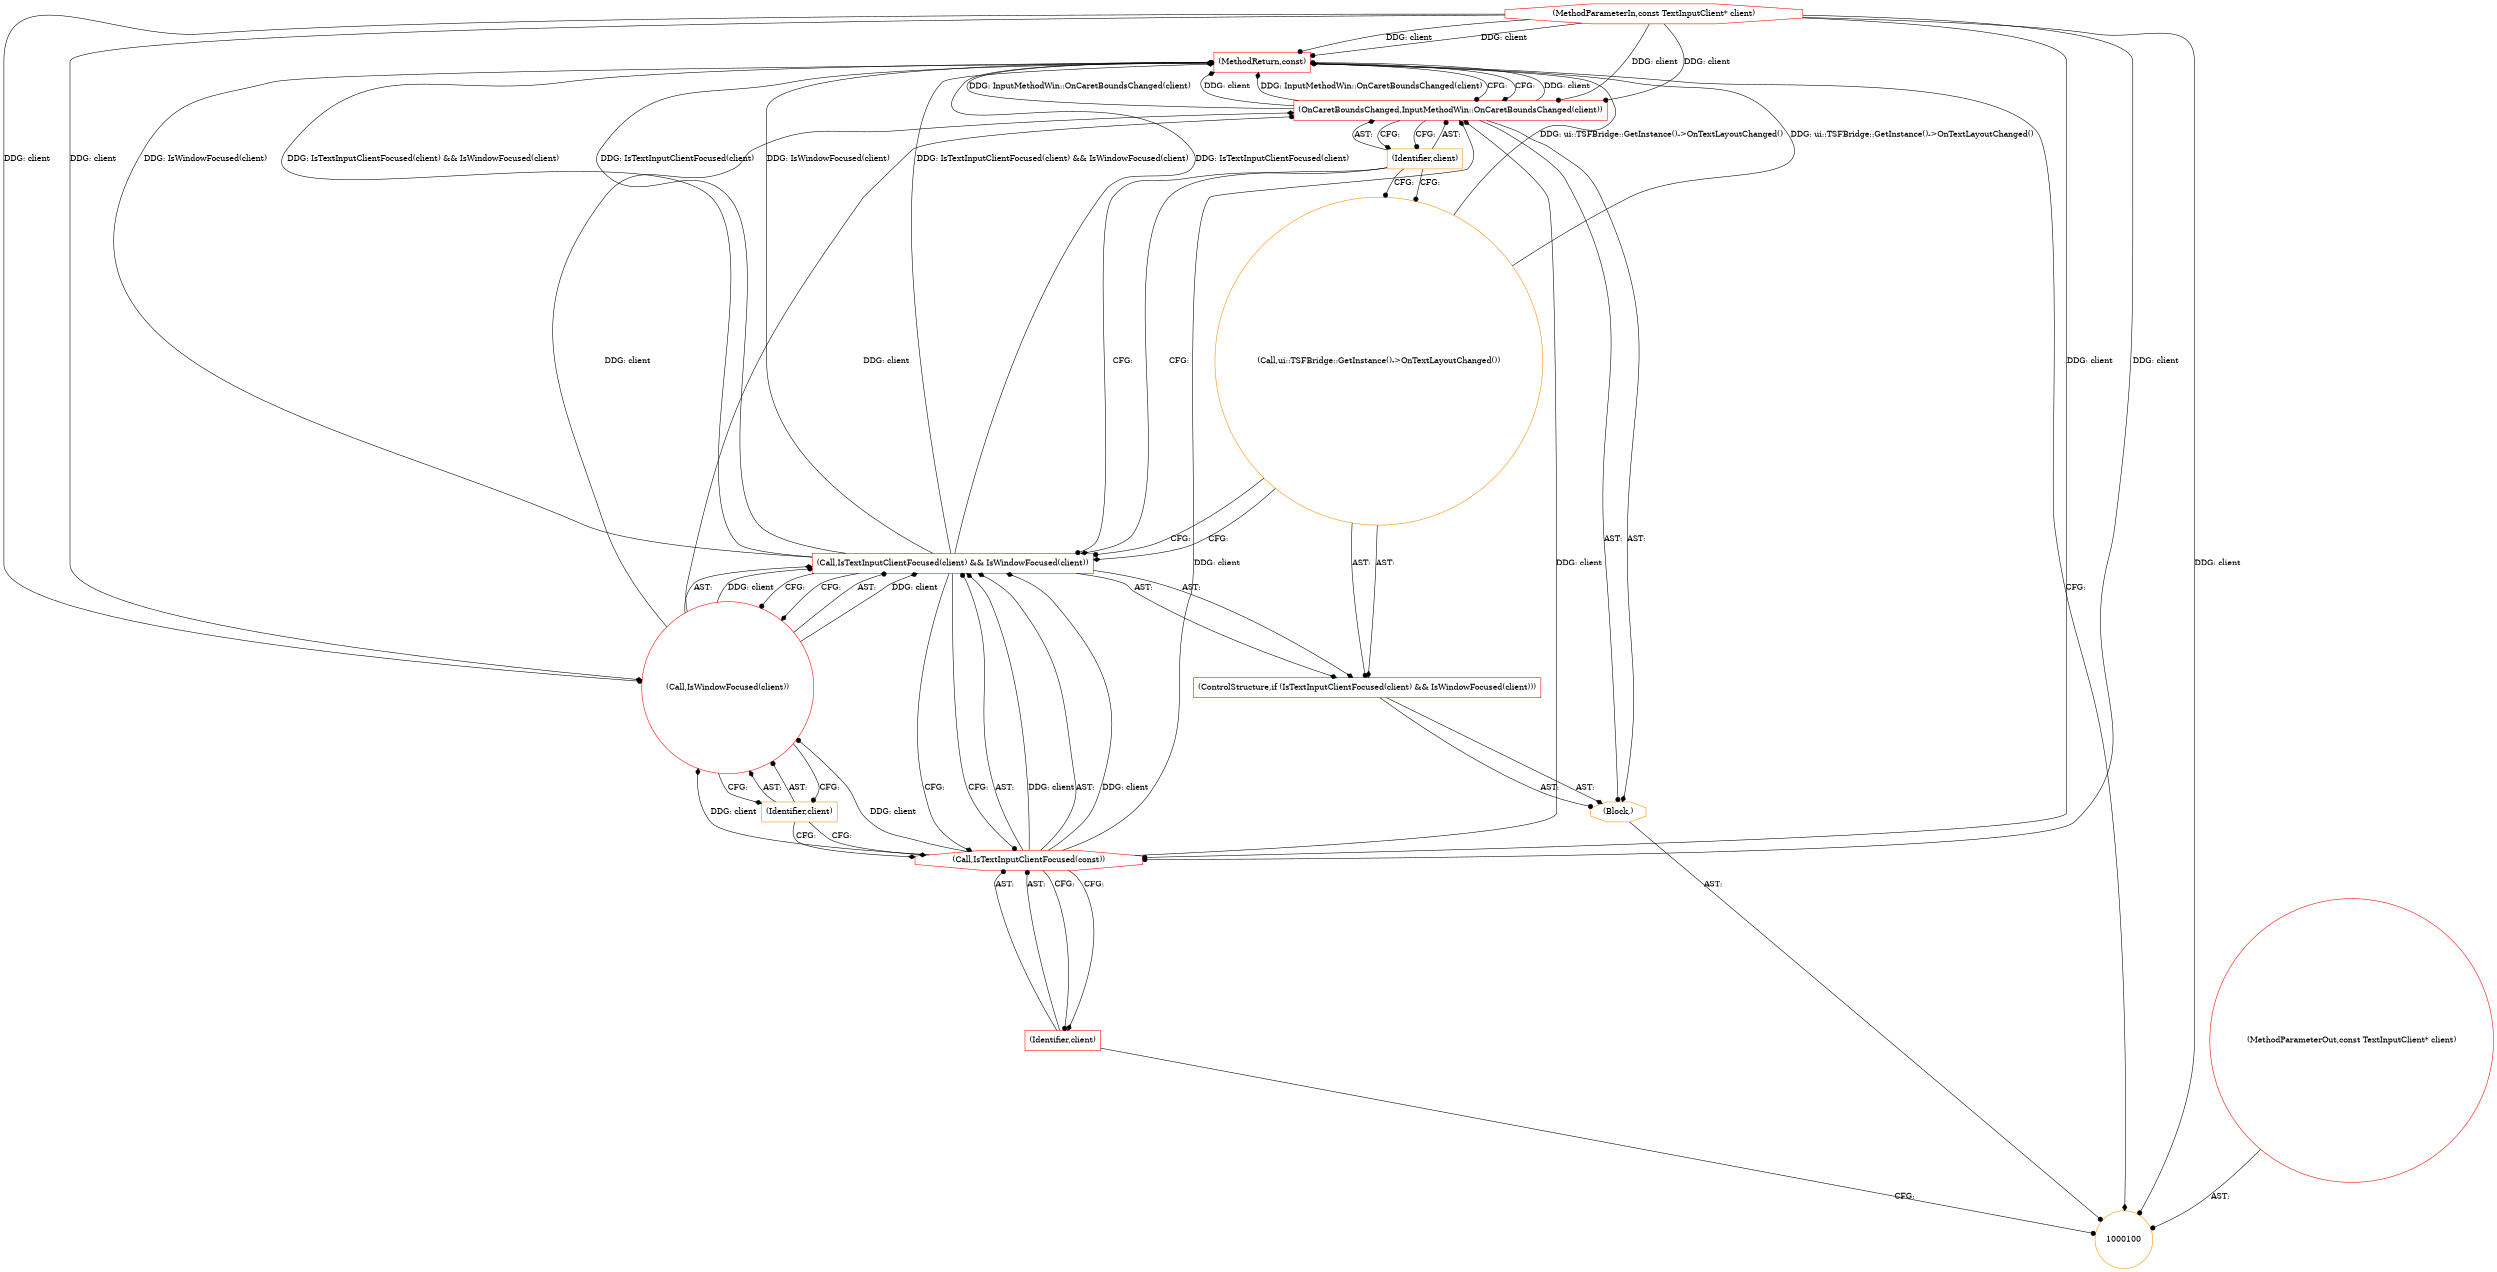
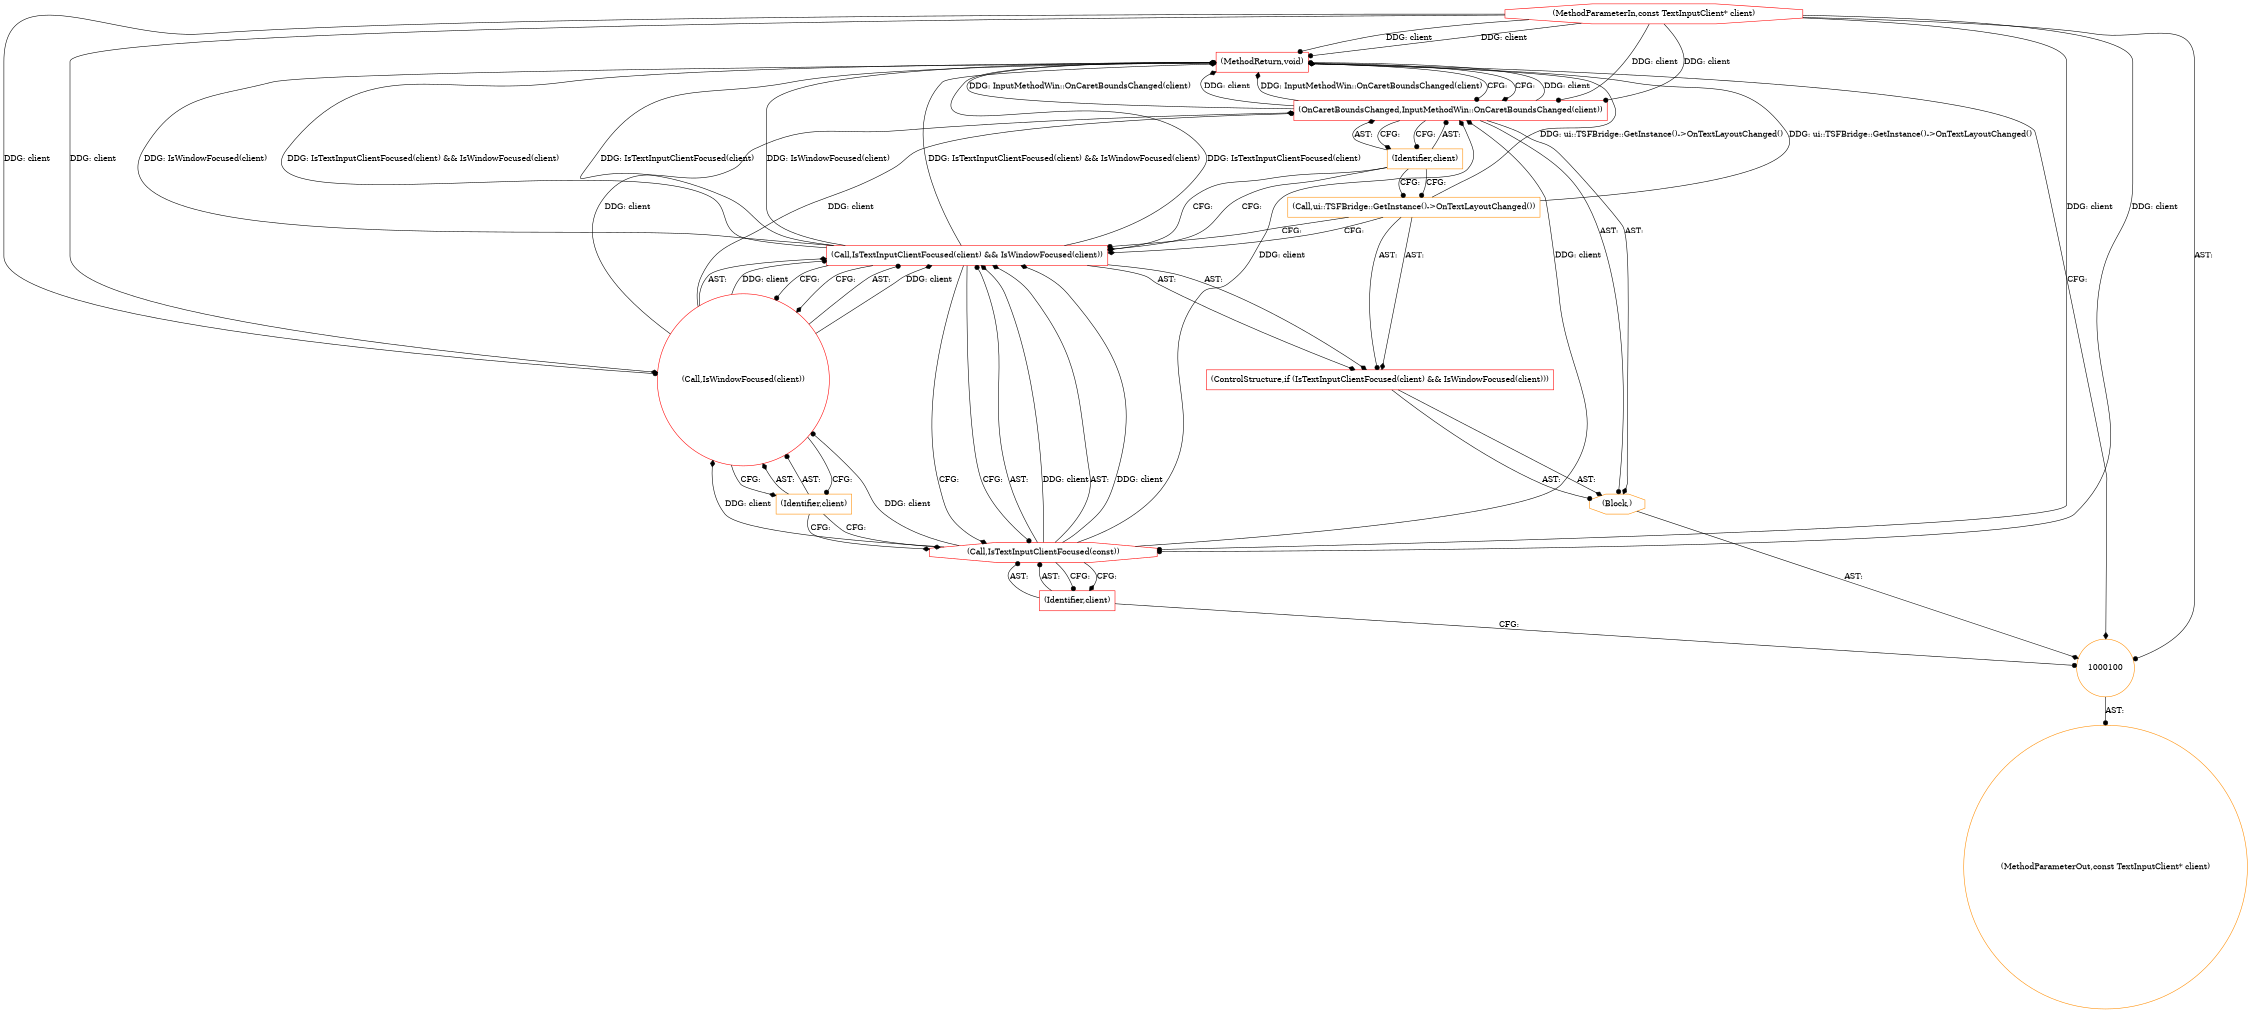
(1262, 62) -> (1262, 62)
(1379, 361) -> (1414, 207)
(2218, 563) -> (2205, 256)
(1864, 1020) -> (1854, 584)
(2352, 1041) -> (2106, 867)
(2212, 1194) -> (2106, 709)
